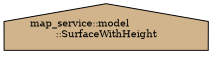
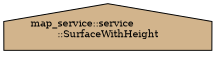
(106, 29) -> (108, 29)
